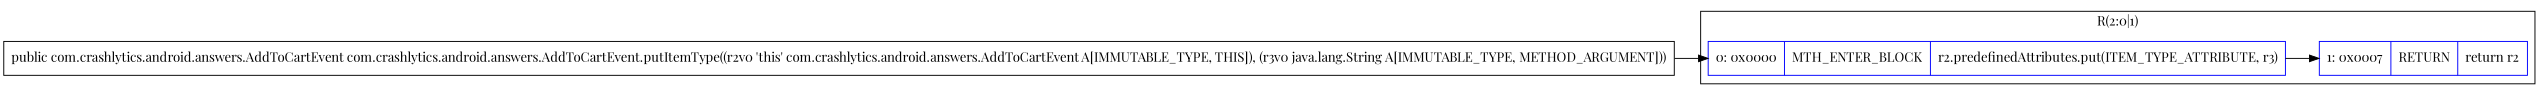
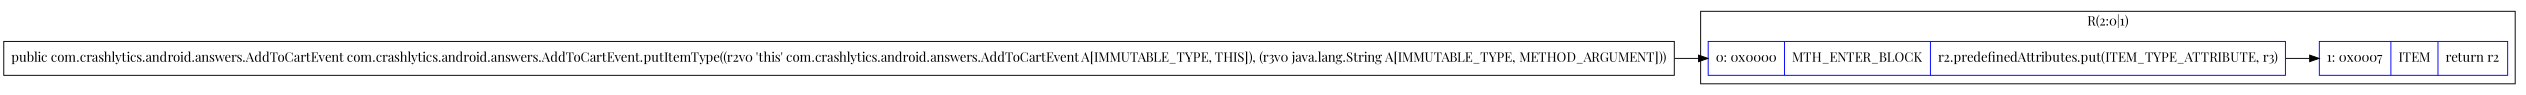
(2424, 58) -> (2414, 58)
